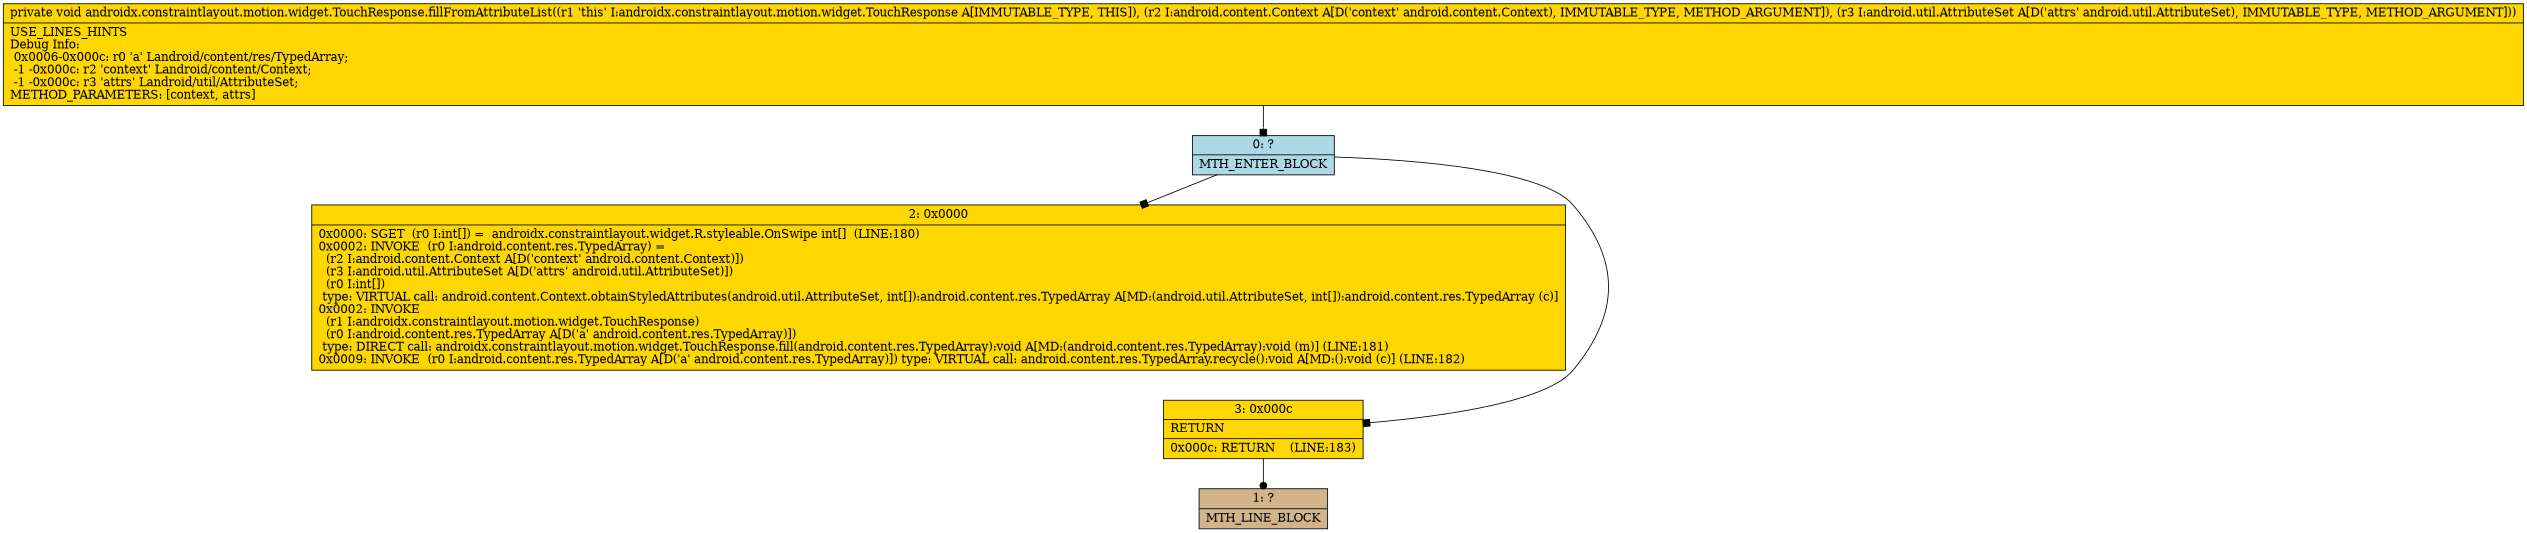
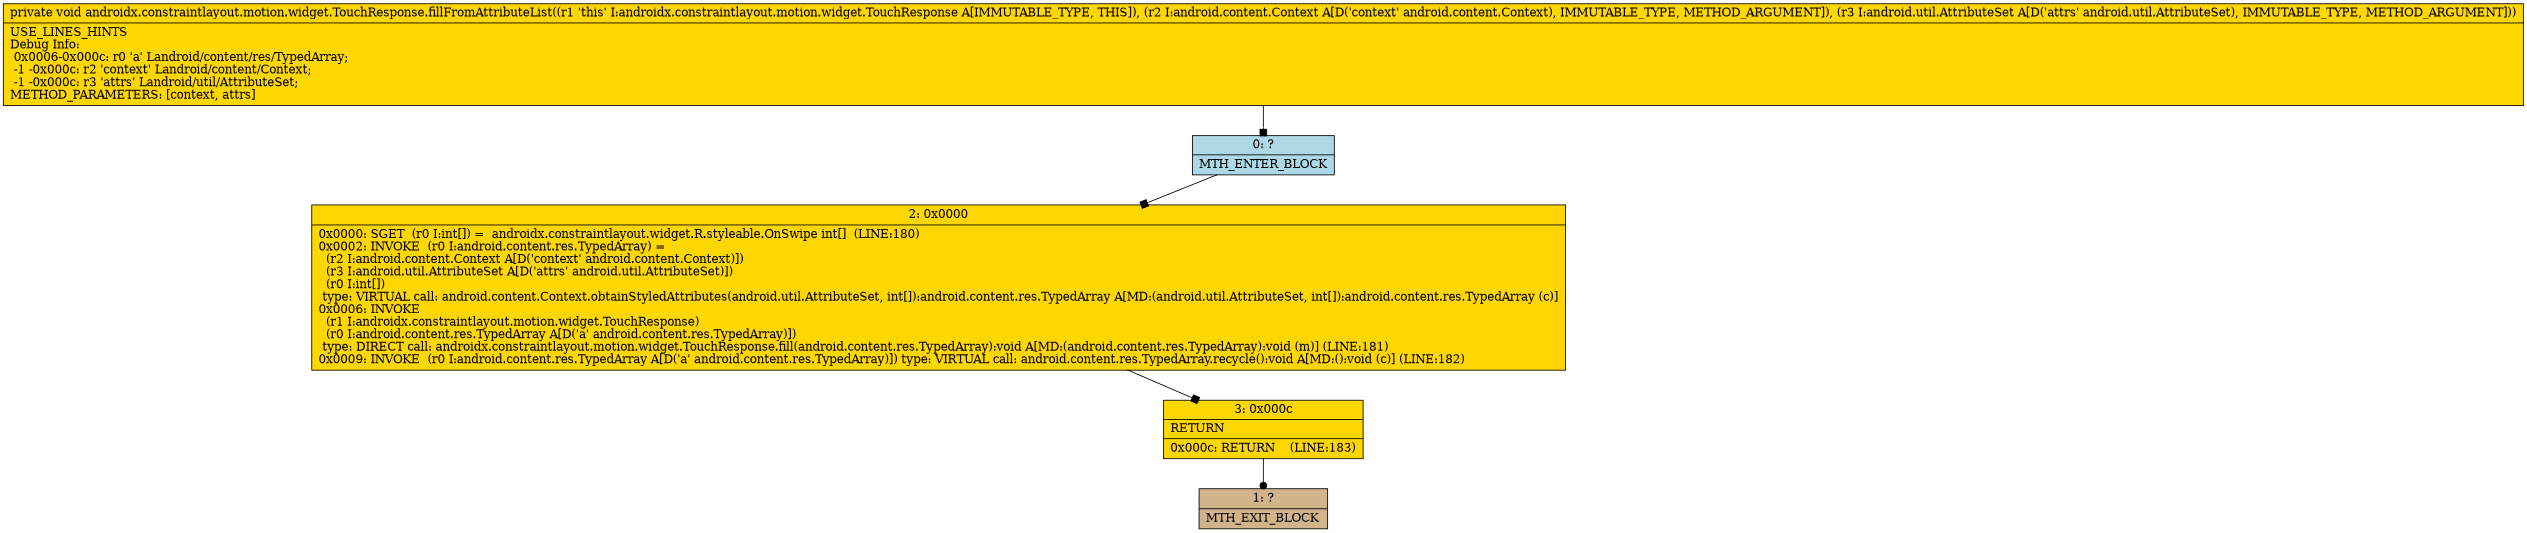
(1607, 270) -> (1159, 384)
(373, 310) -> (373, 310)
(1263, 518) -> (1263, 518)
